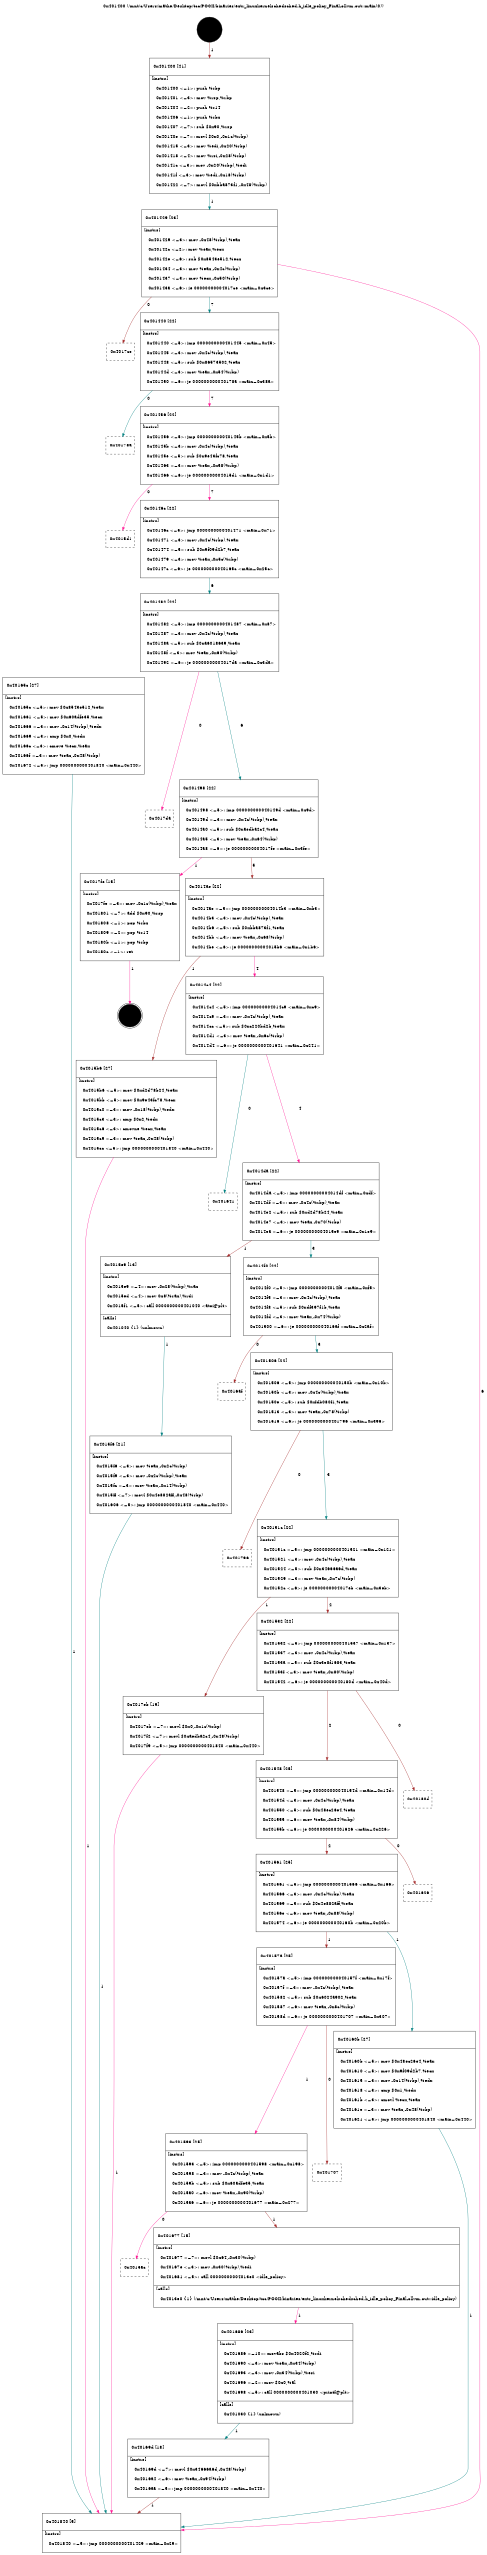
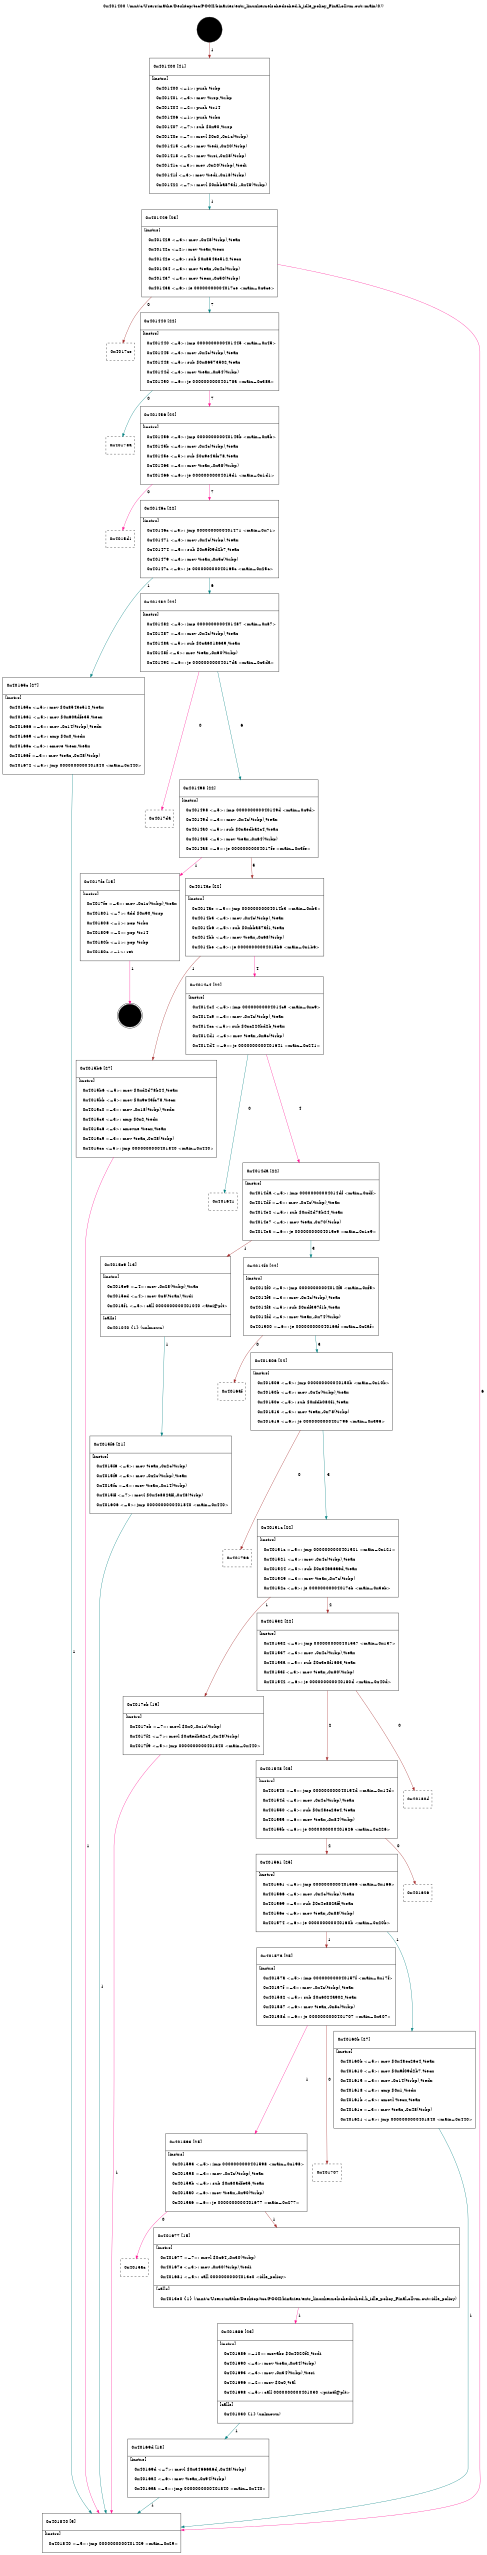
none -> (117, 623)
(150, 2505) -> (150, 2505)
